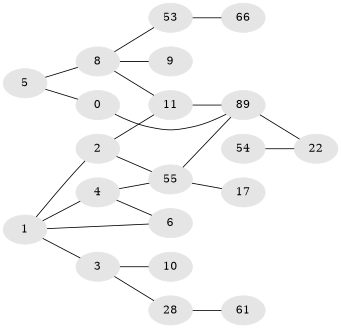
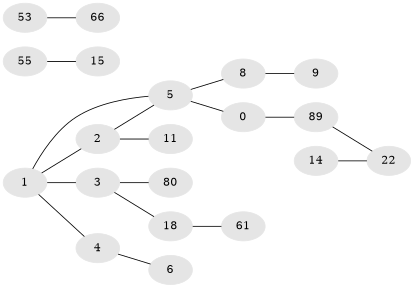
(134, 40) -> none
(134, 83) -> none
(207, 105) -> none
(207, 142) -> none
(243, 149) -> (316, 161)
(134, 164) -> (134, 117)
(134, 186) -> none
(243, 192) -> (98, 61)
(98, 226) -> (79, 115)
(171, 267) -> (171, 183)
(171, 310) -> (171, 226)
